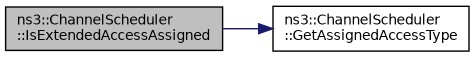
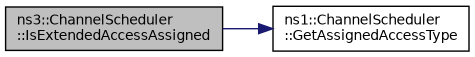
(371, 29) -> (371, 29)
